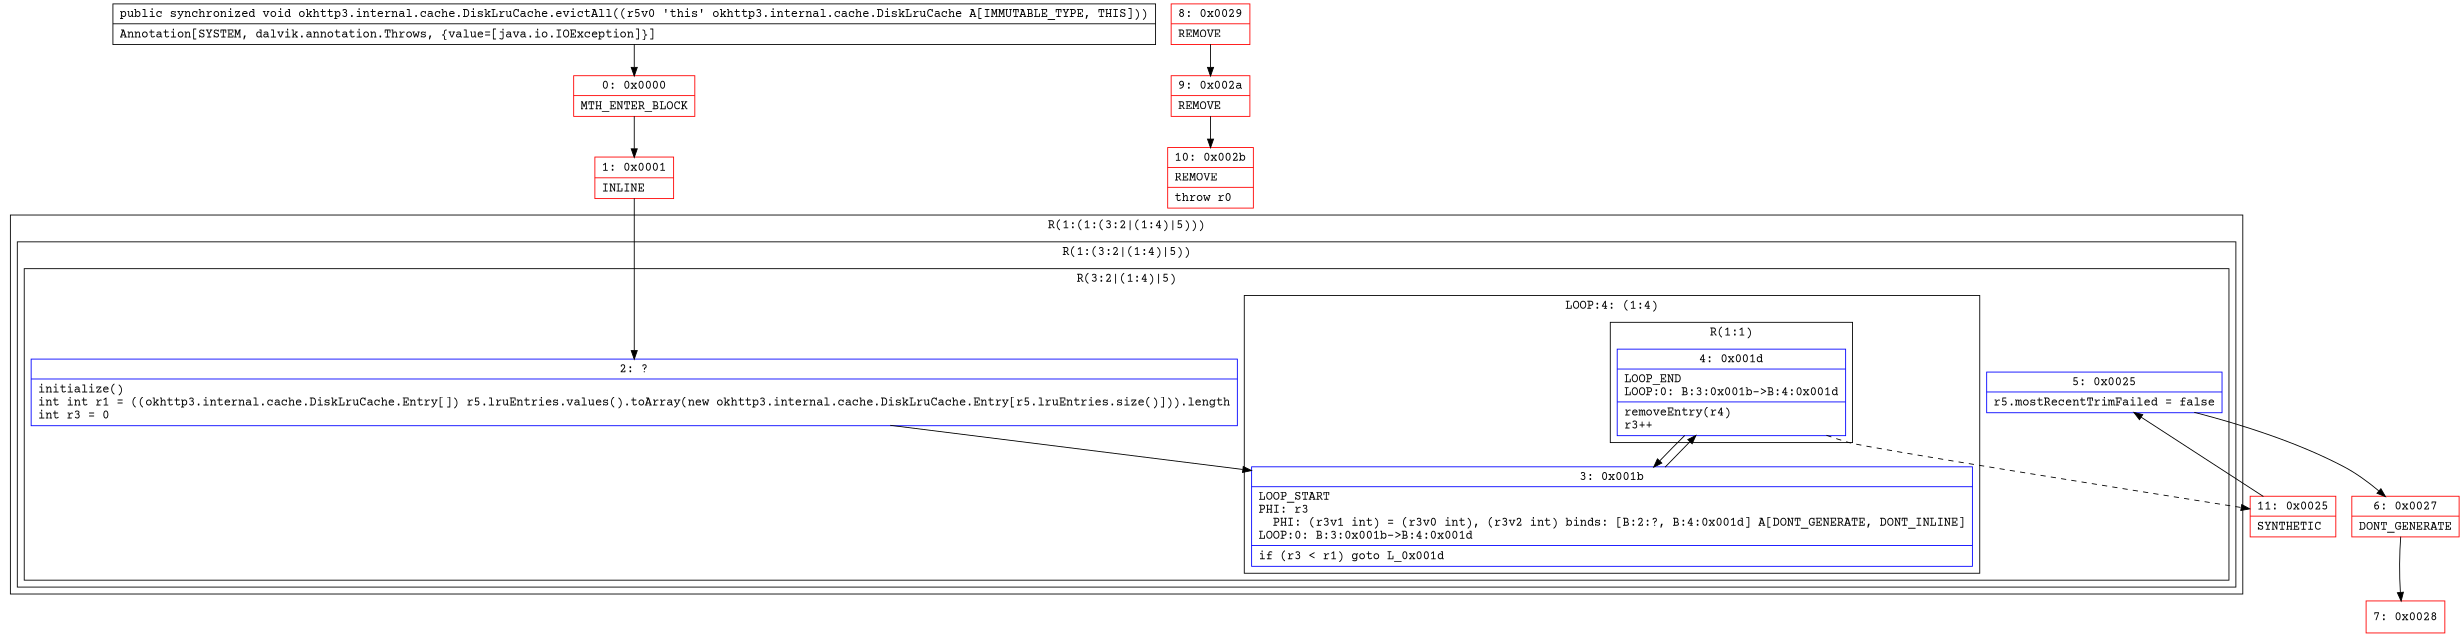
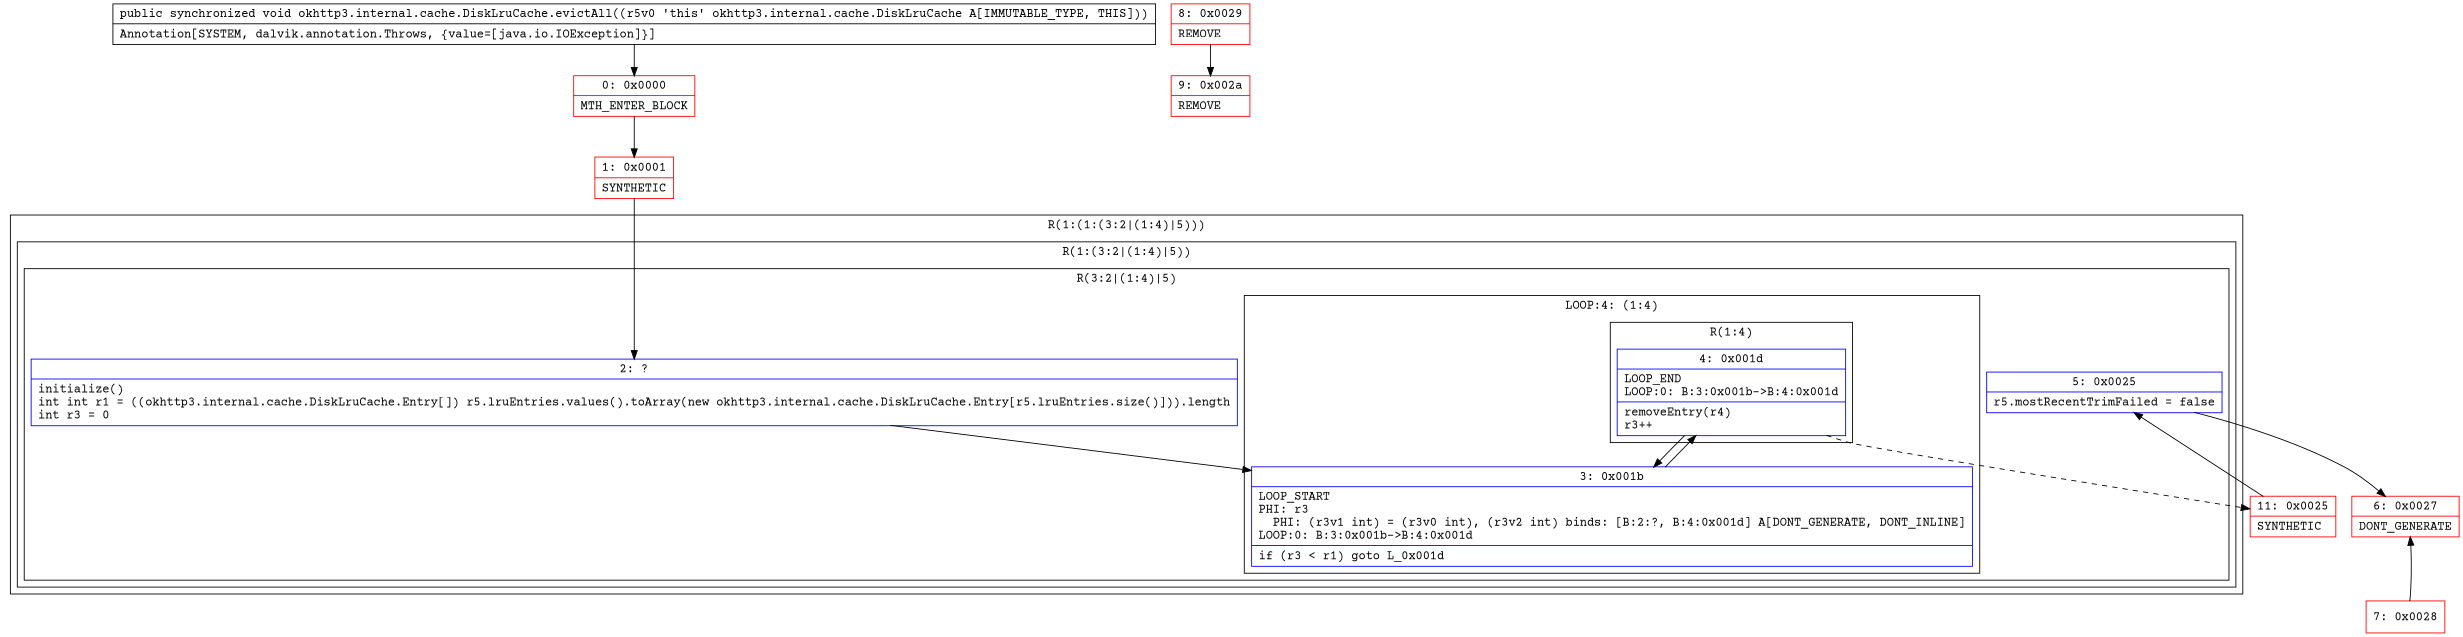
(1211, 178) -> none
(623, 188) -> (634, 188)
(1731, 332) -> (1731, 332)
(2400, 564) -> (2411, 573)
